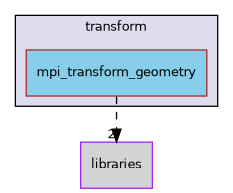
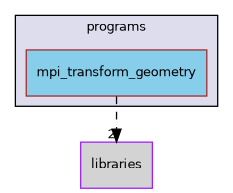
(117, 28) -> (117, 28)
